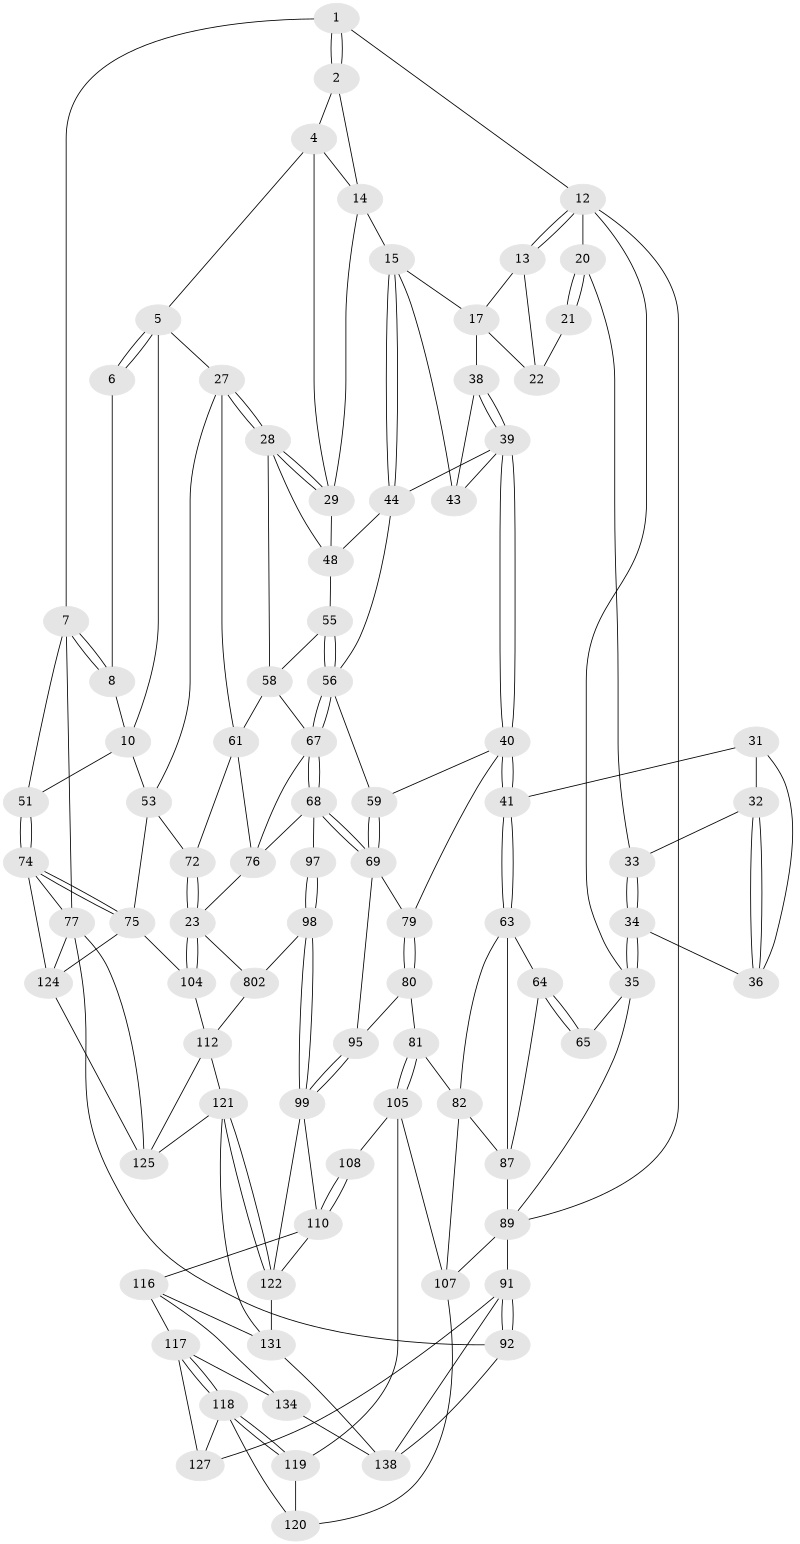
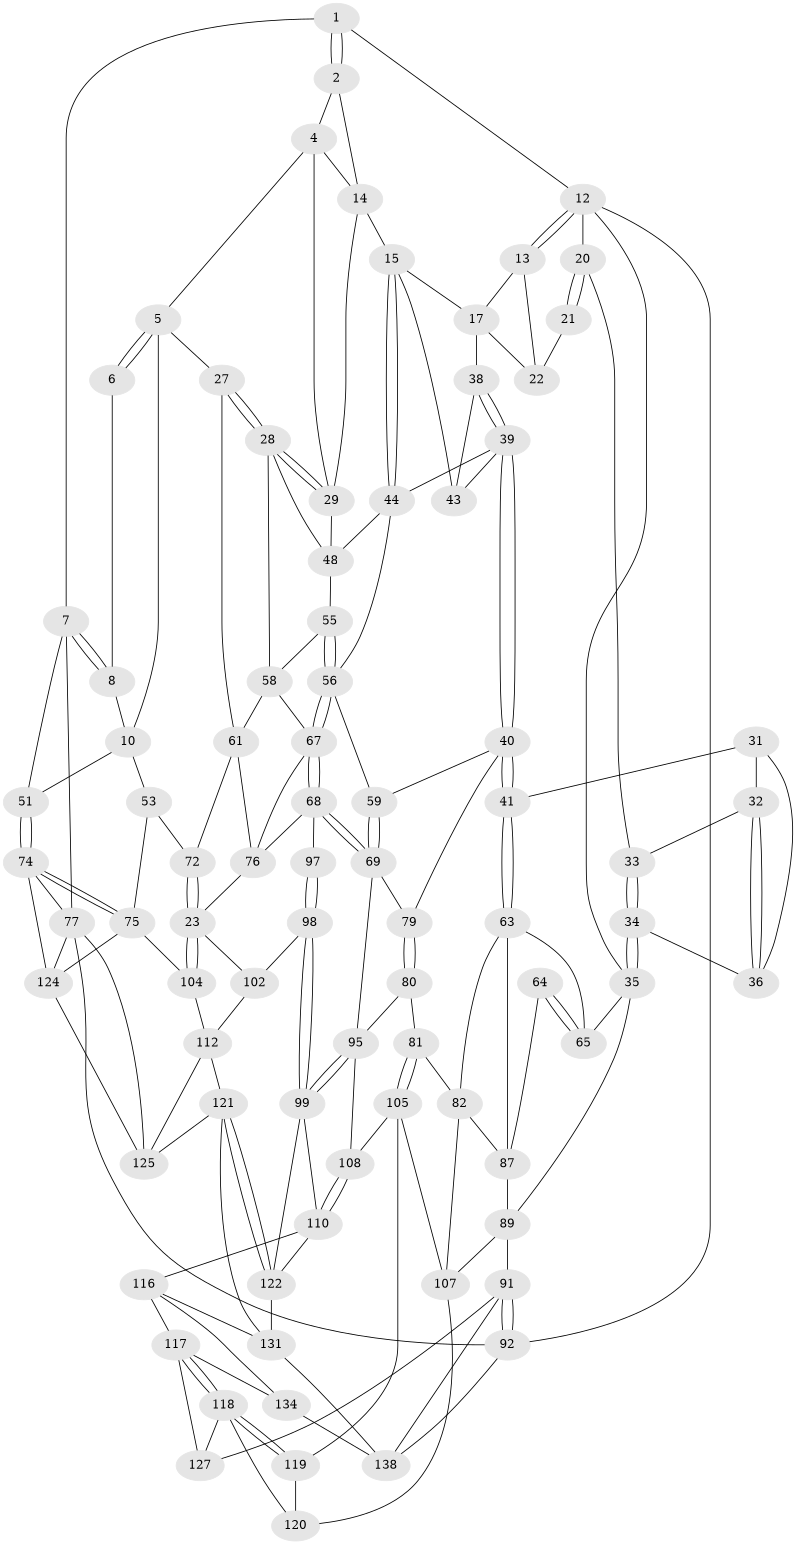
(190, 593) -> none
(678, 743) -> (710, 806)
(524, 953) -> (571, 970)
(255, 983) -> (255, 983)
none -> (353, 1104)
